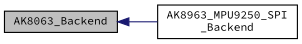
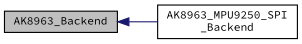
(61, 22) -> (61, 22)
